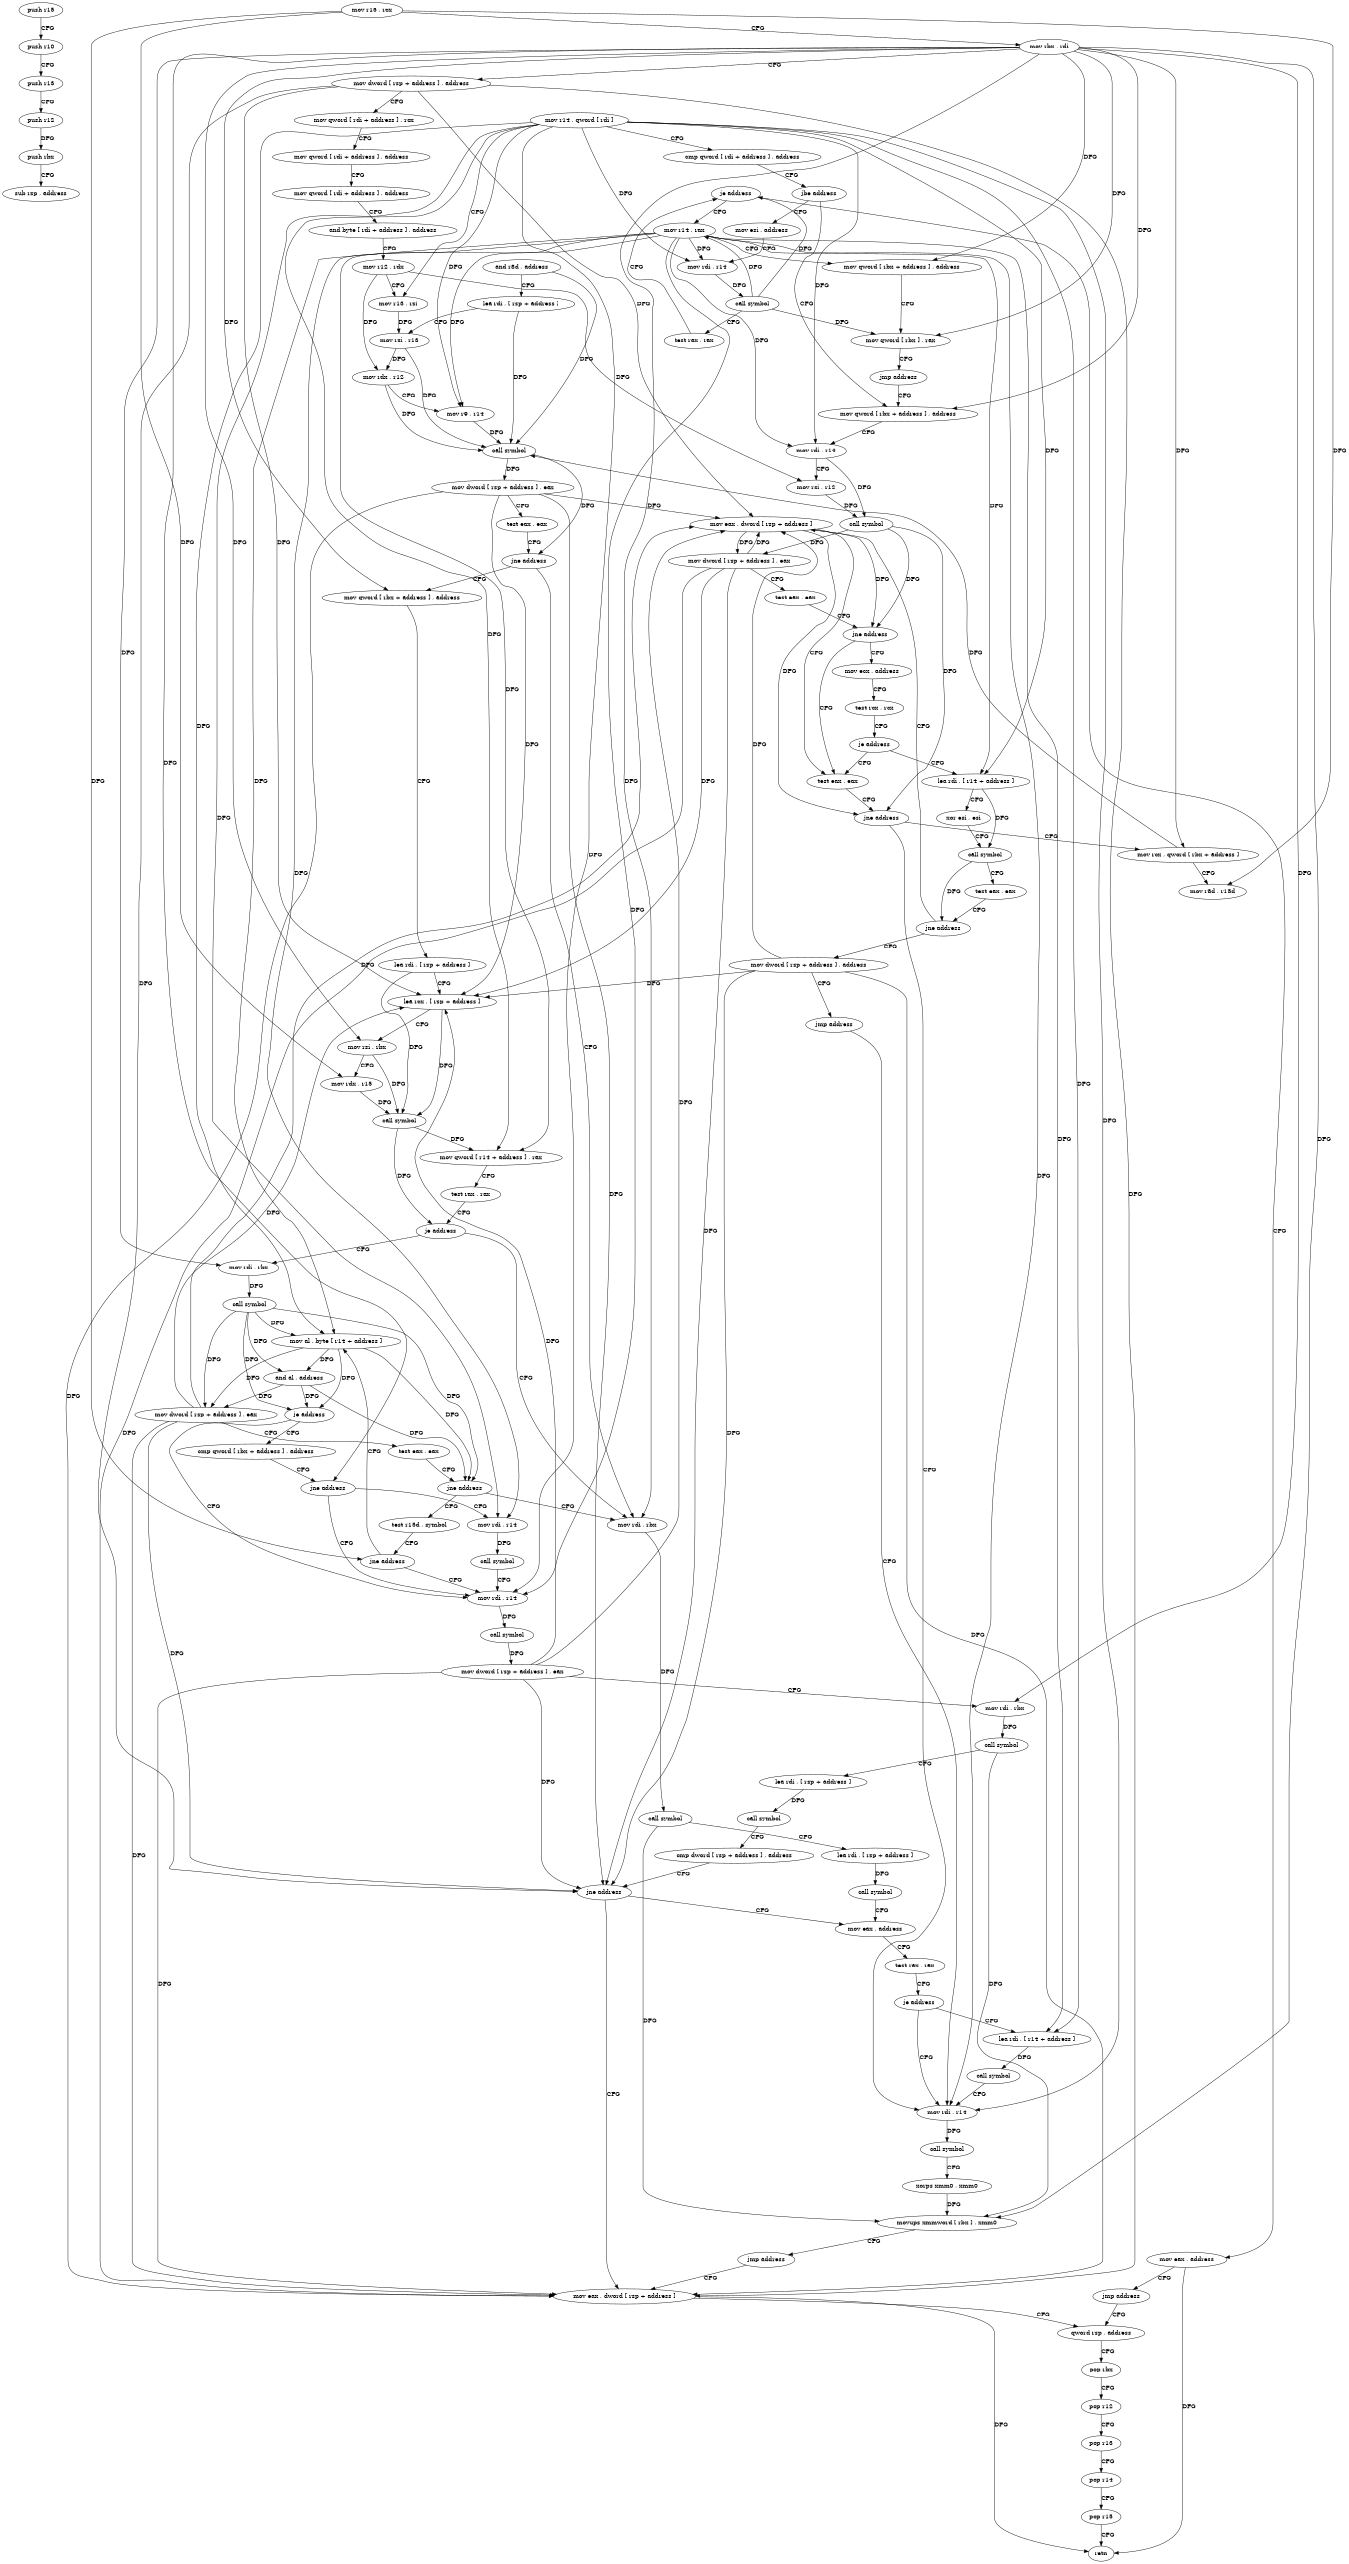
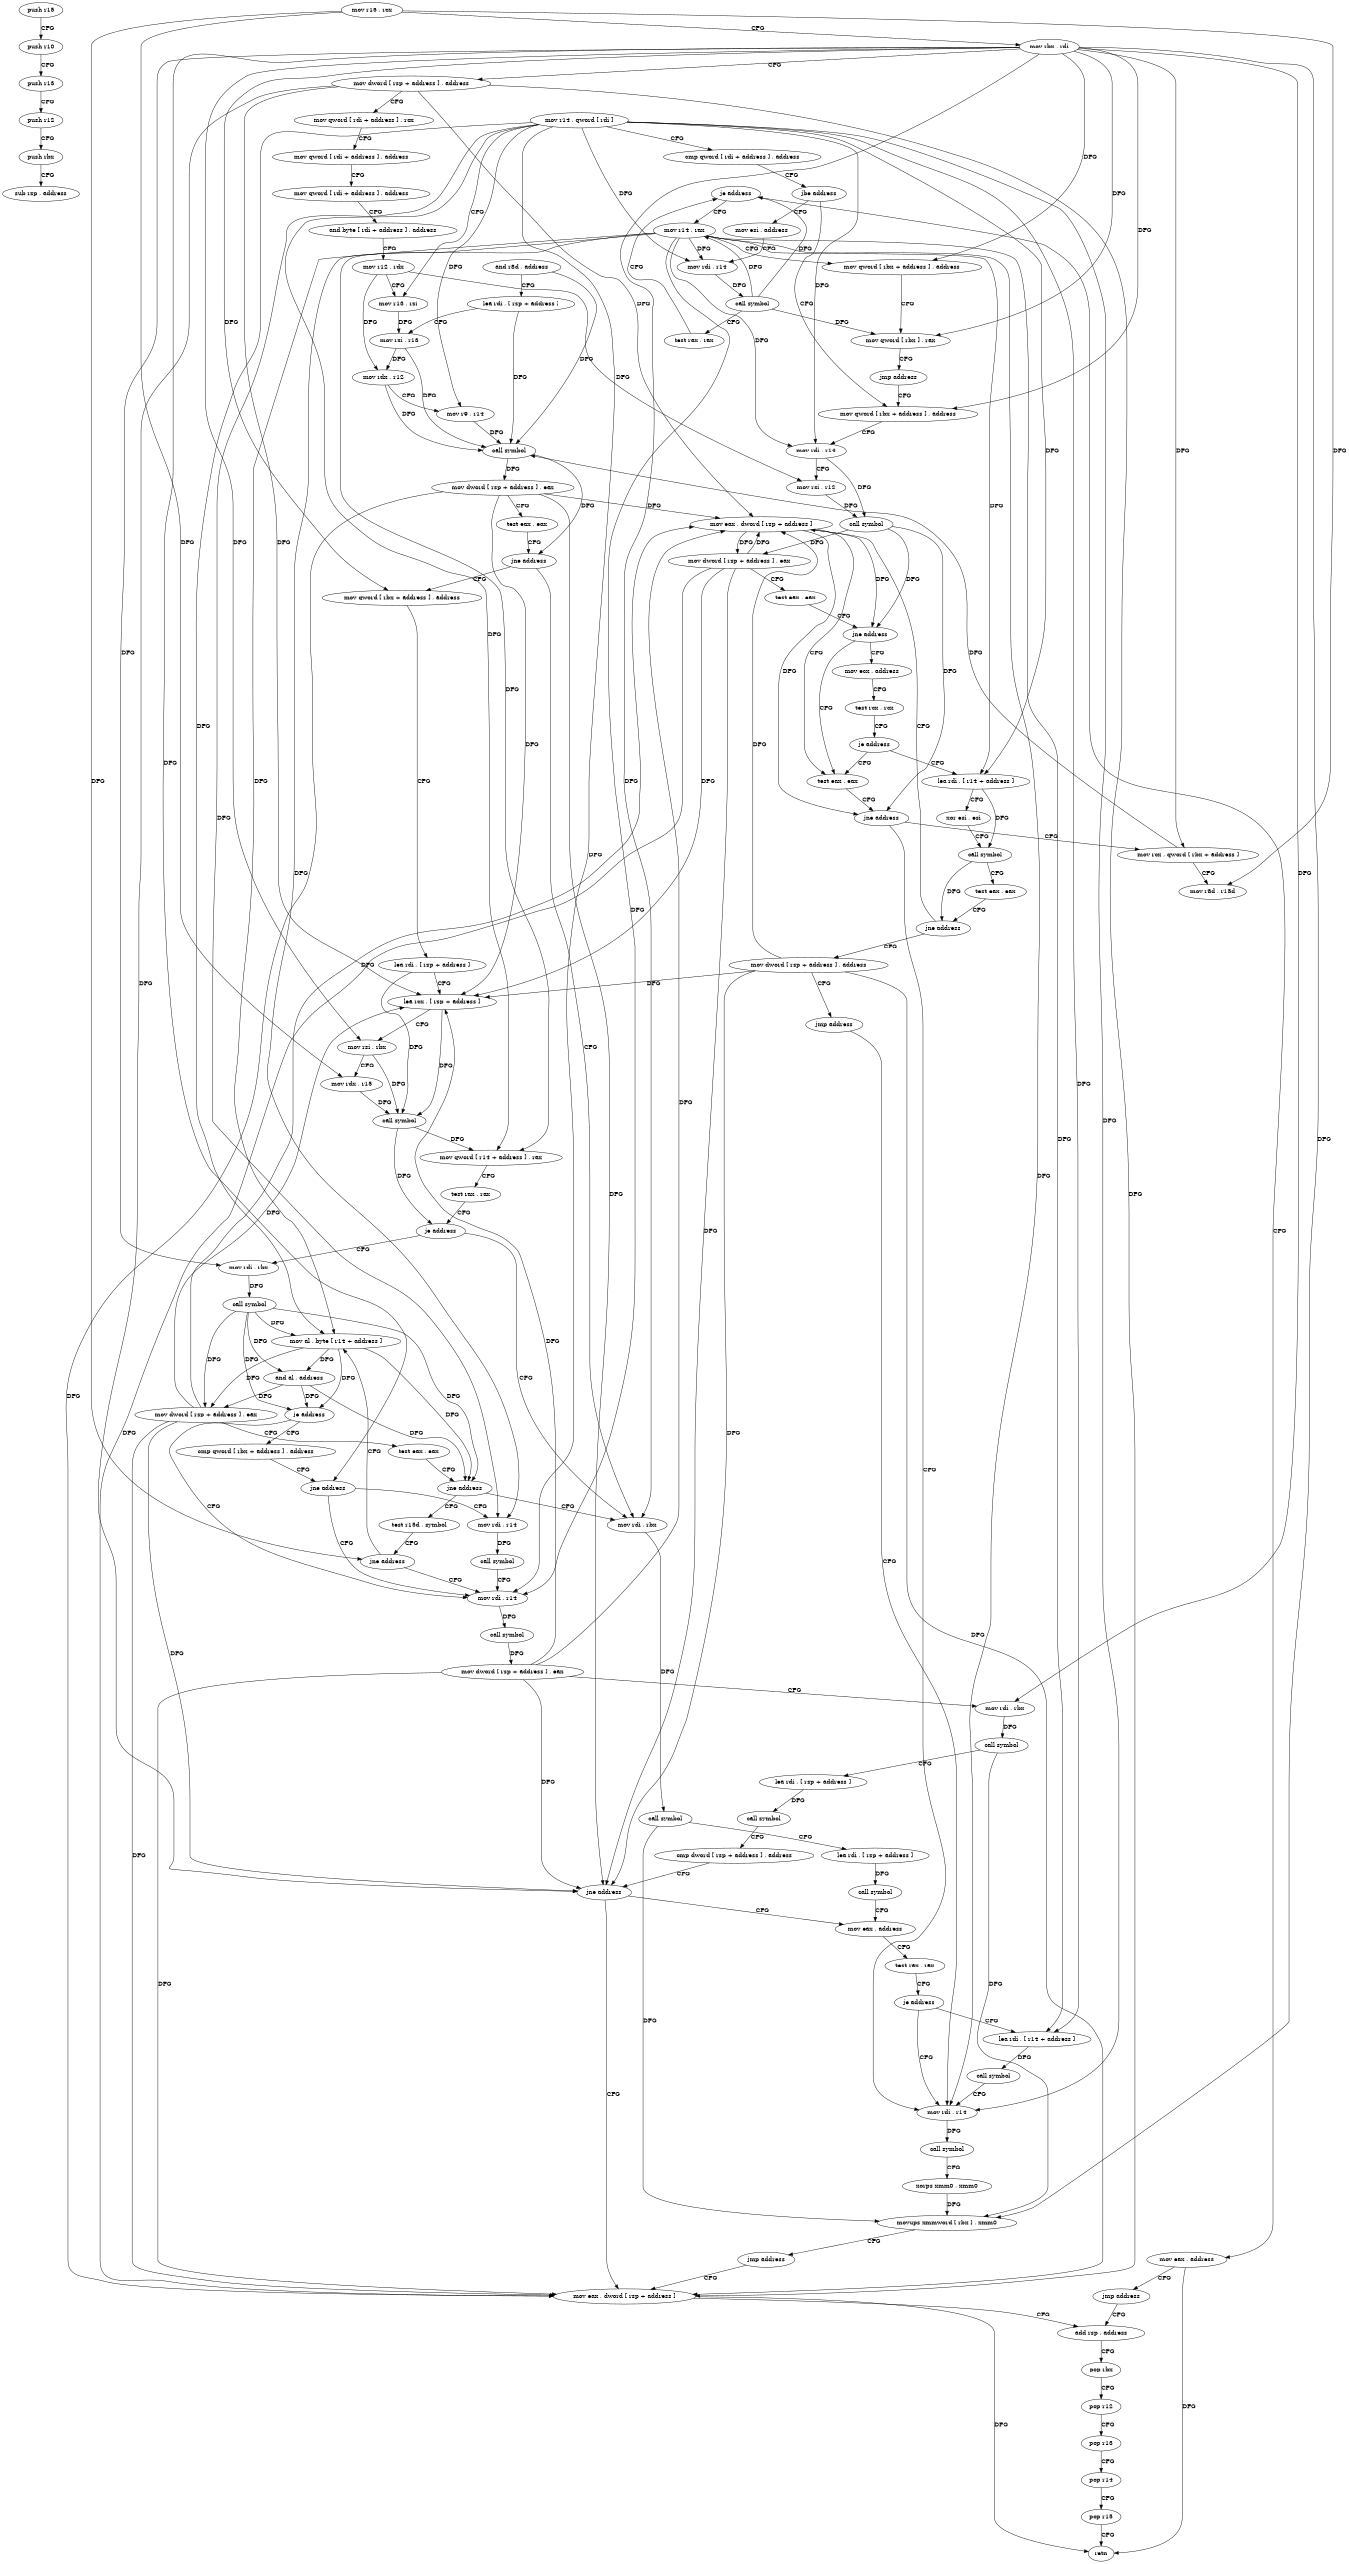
(48, 139) -> (48, 139)
(486, 256) -> none
(1101, 2333) -> (1101, 2333)
